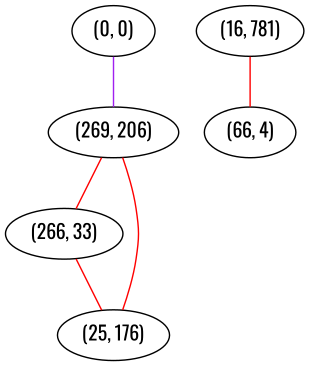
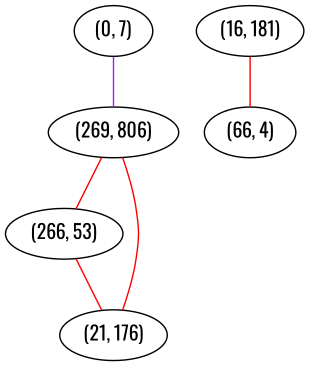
(114, 31) -> (114, 31)
(250, 31) -> (250, 31)
(114, 132) -> (114, 132)
(64, 234) -> (64, 234)
(114, 335) -> (114, 335)
